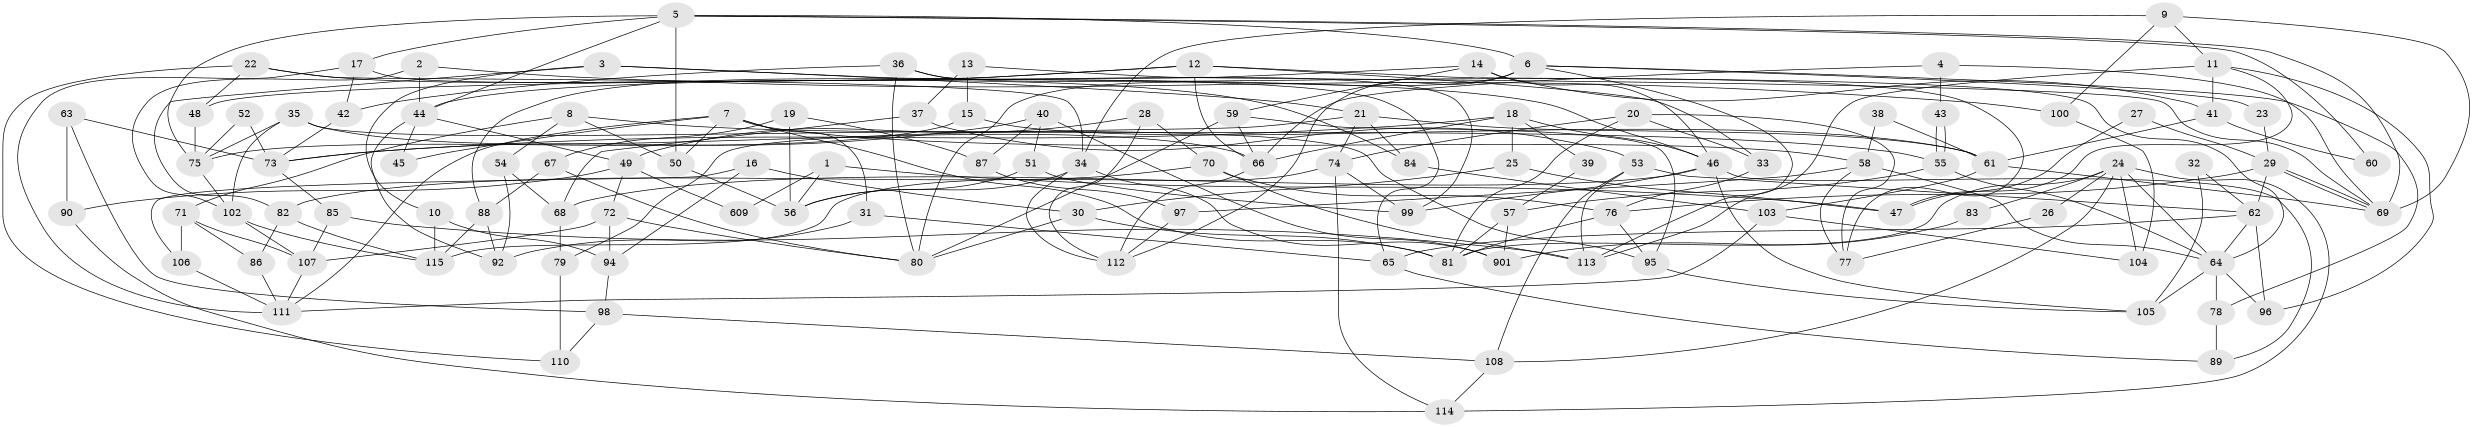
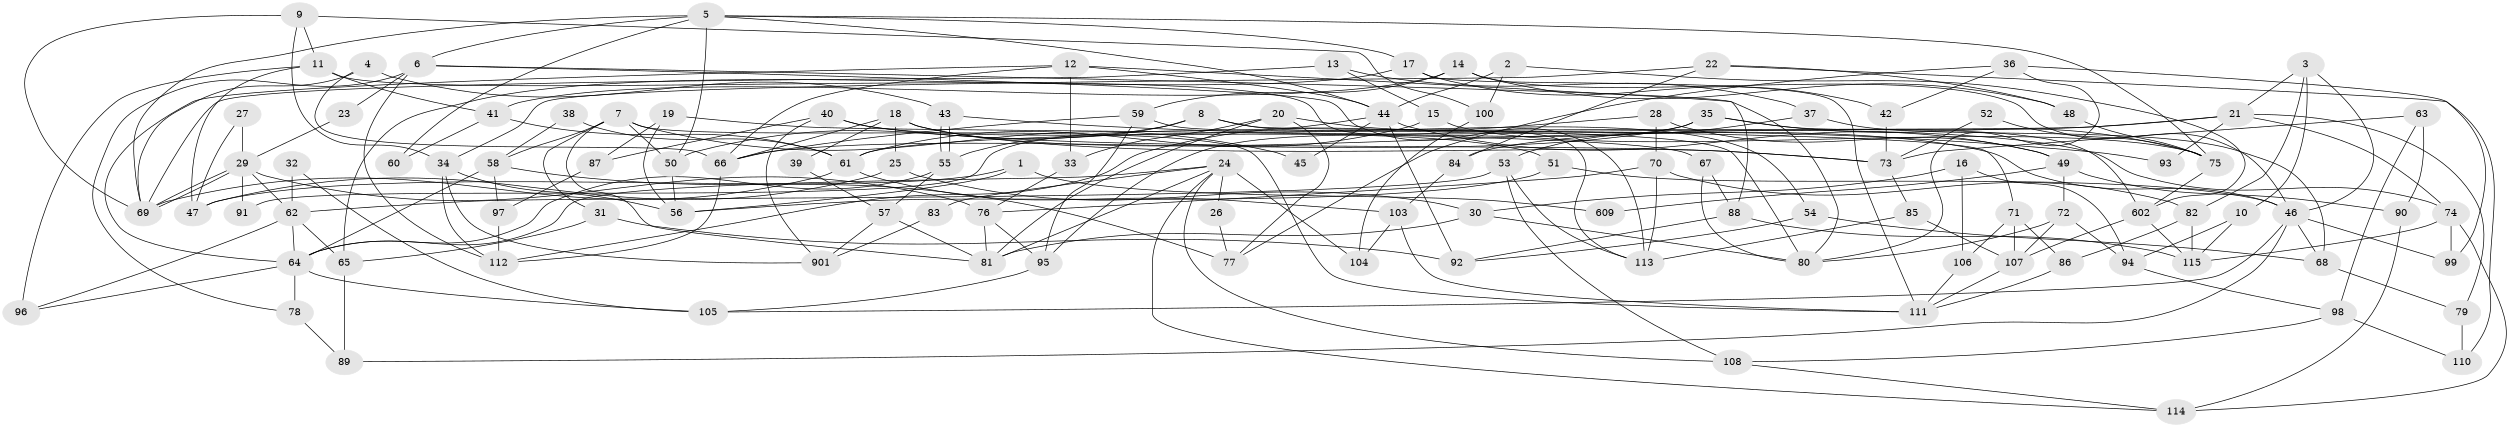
none -> (2166, 164)
(1242, 201) -> (1837, 181)
(232, 214) -> (2141, 214)
none -> (242, 214)
